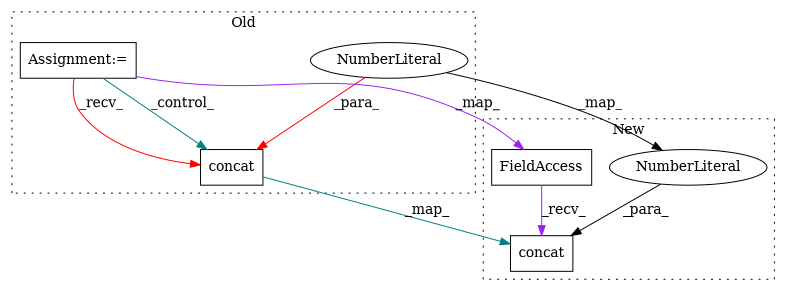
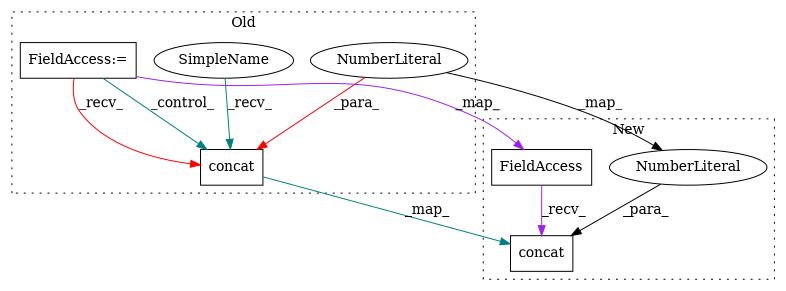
(78, 60) -> (78, 60)
none -> (224, 60)
